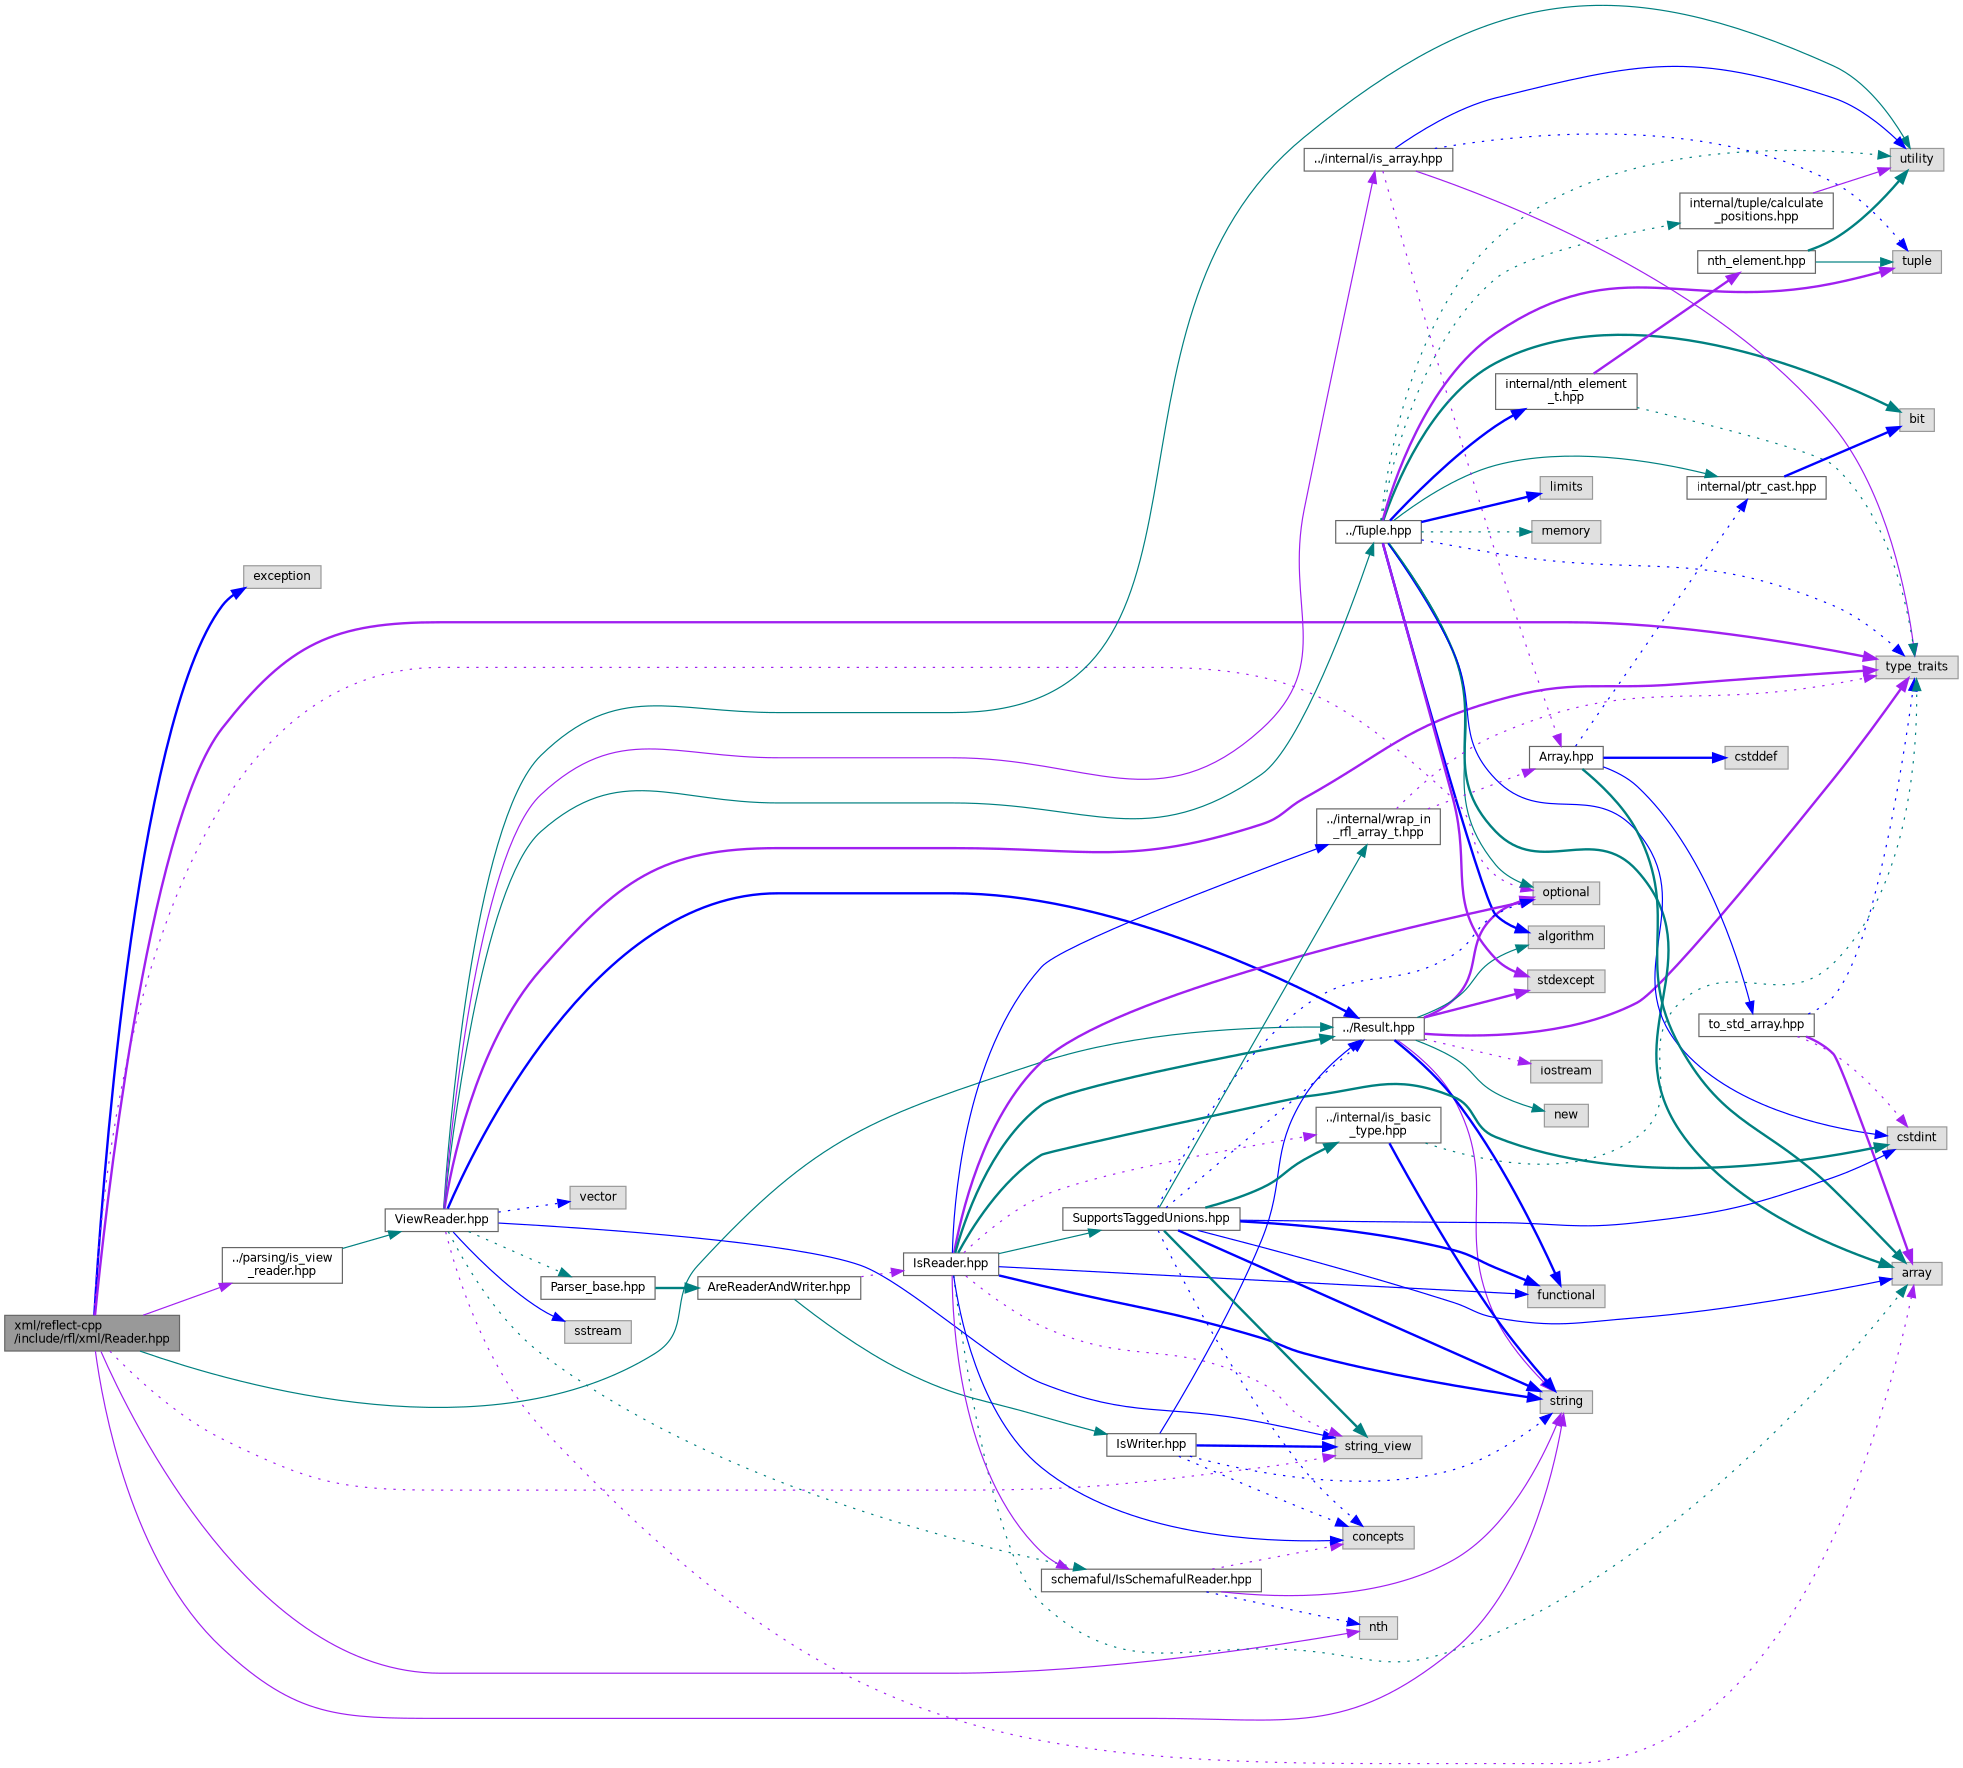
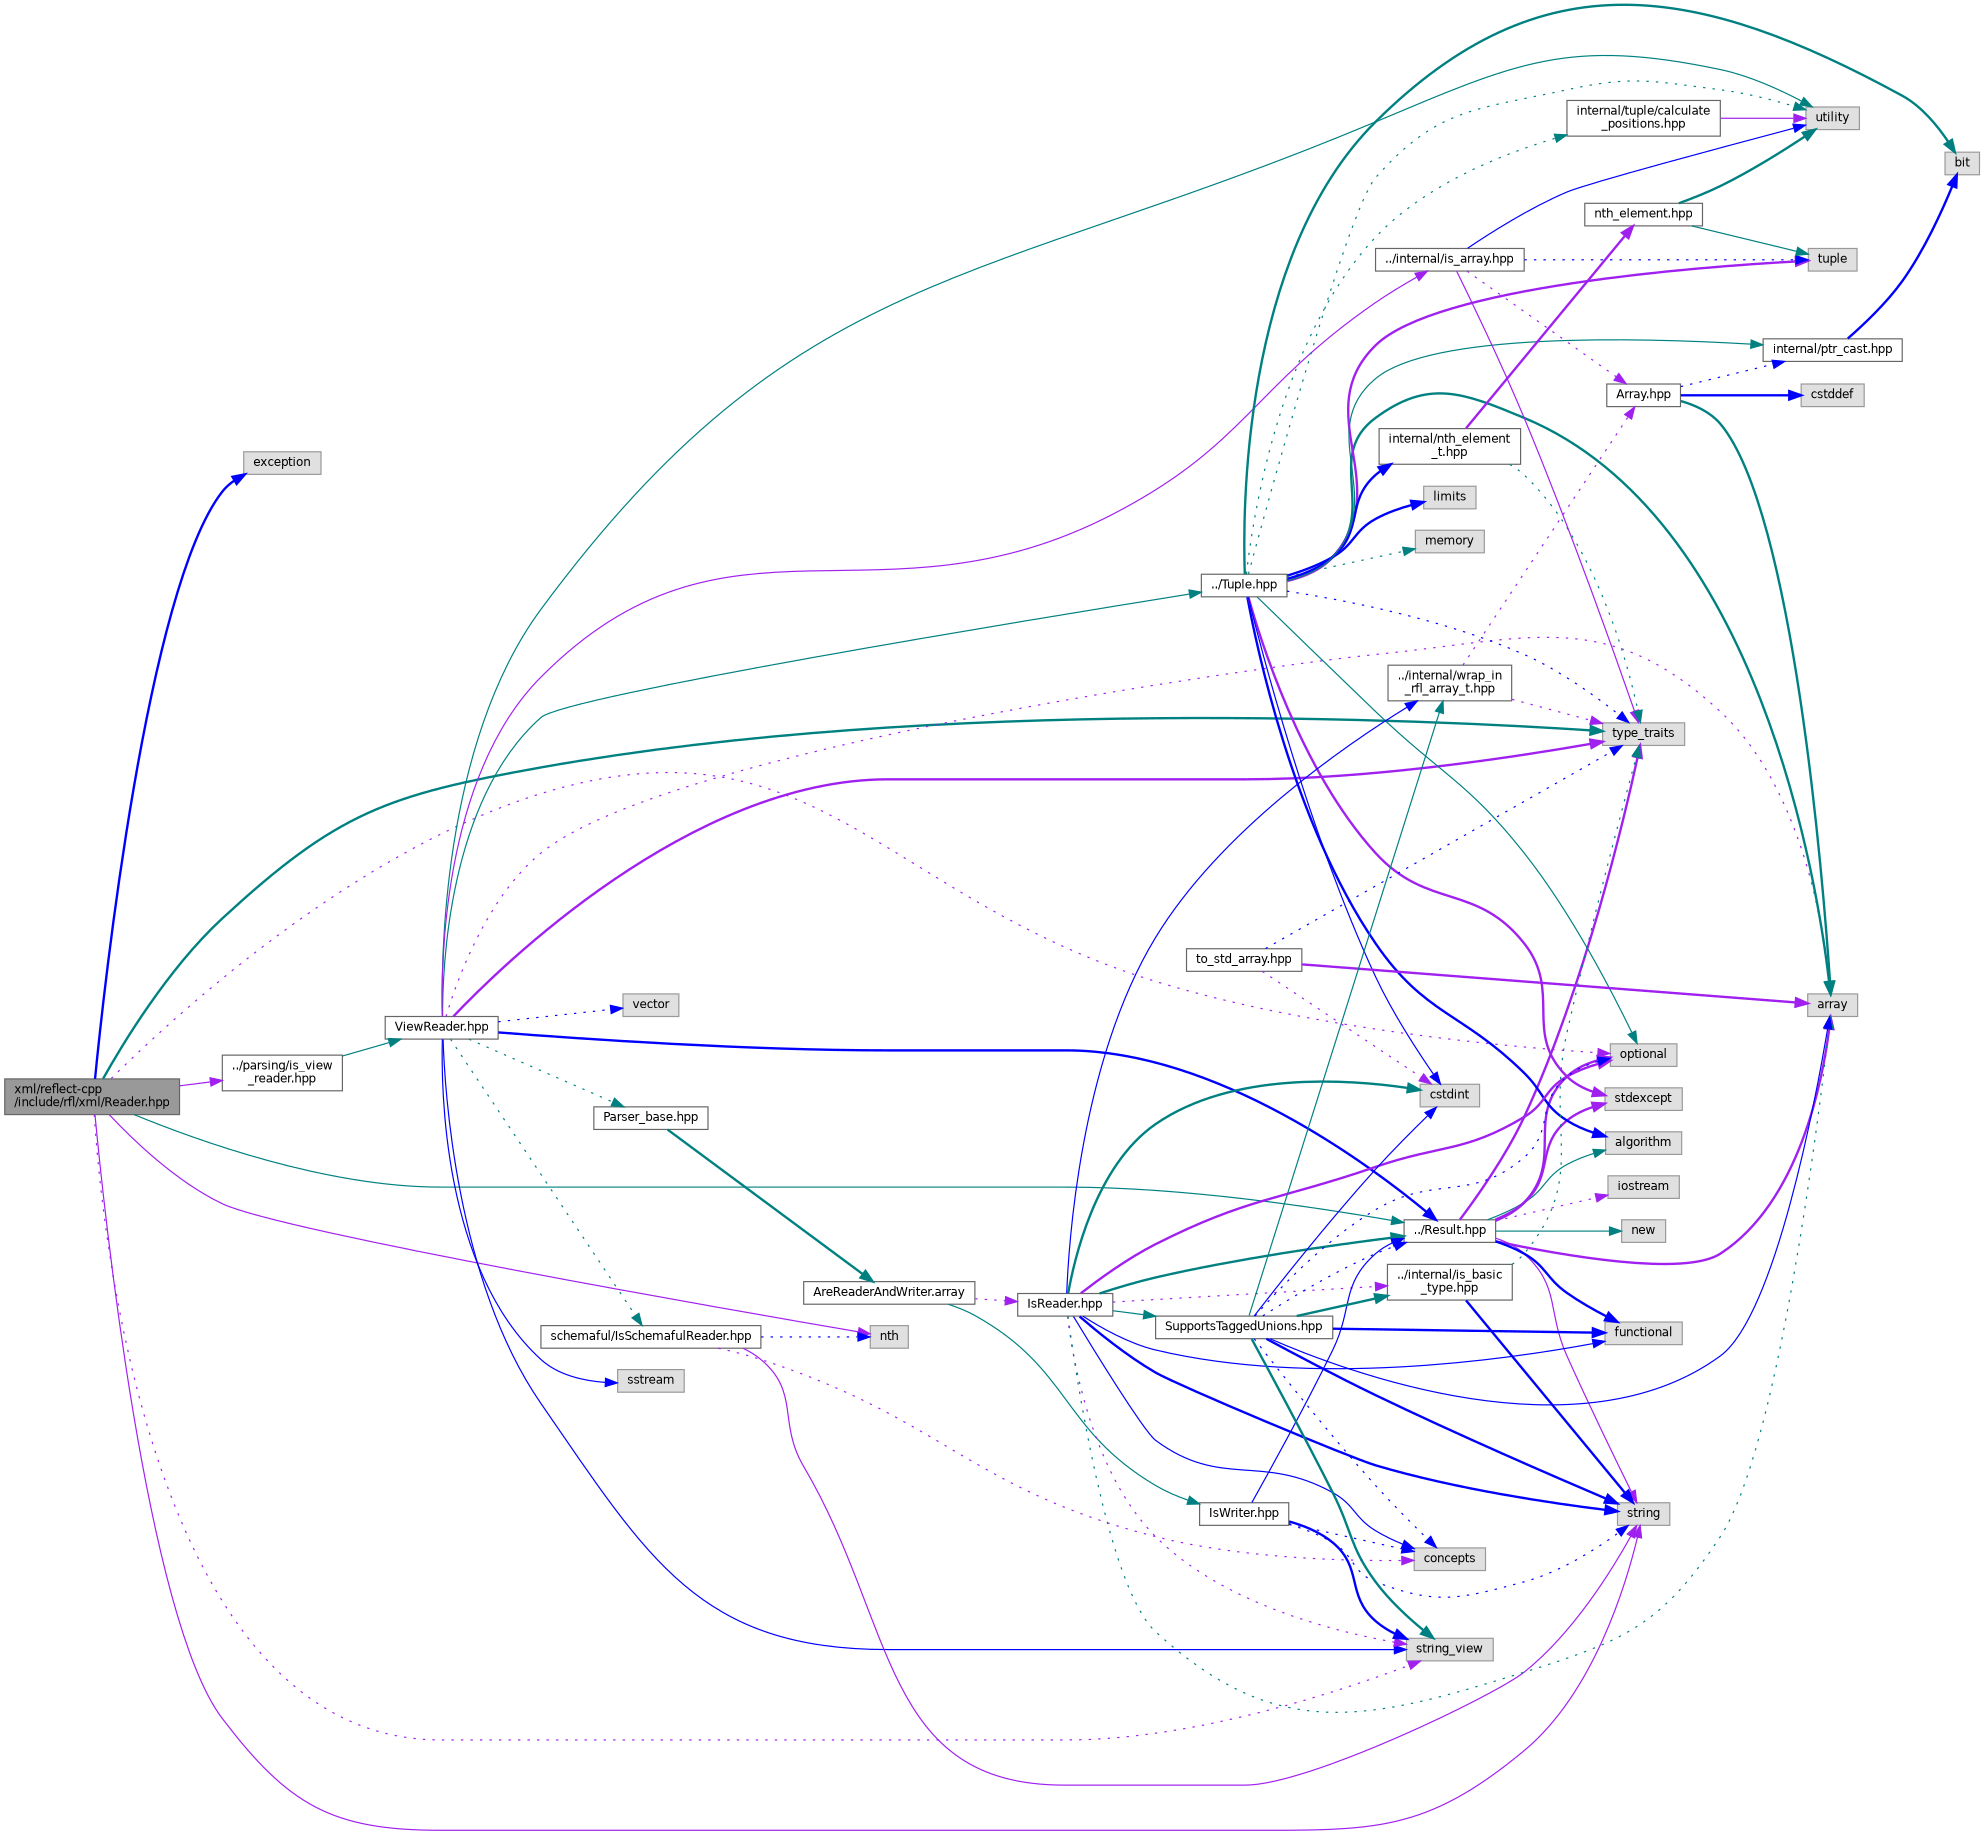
(724, 622) -> (785, 736)
(1698, 869) -> none
none -> (1732, 1244)
(779, 1288) -> (889, 1293)
(960, 1370) -> none
